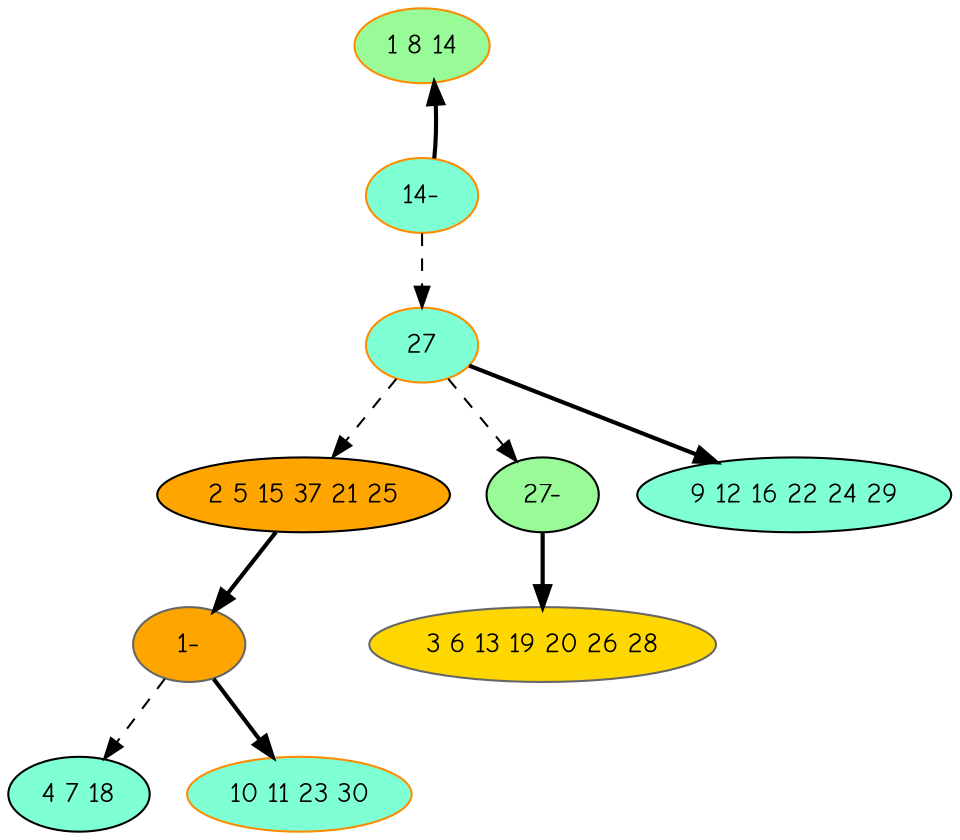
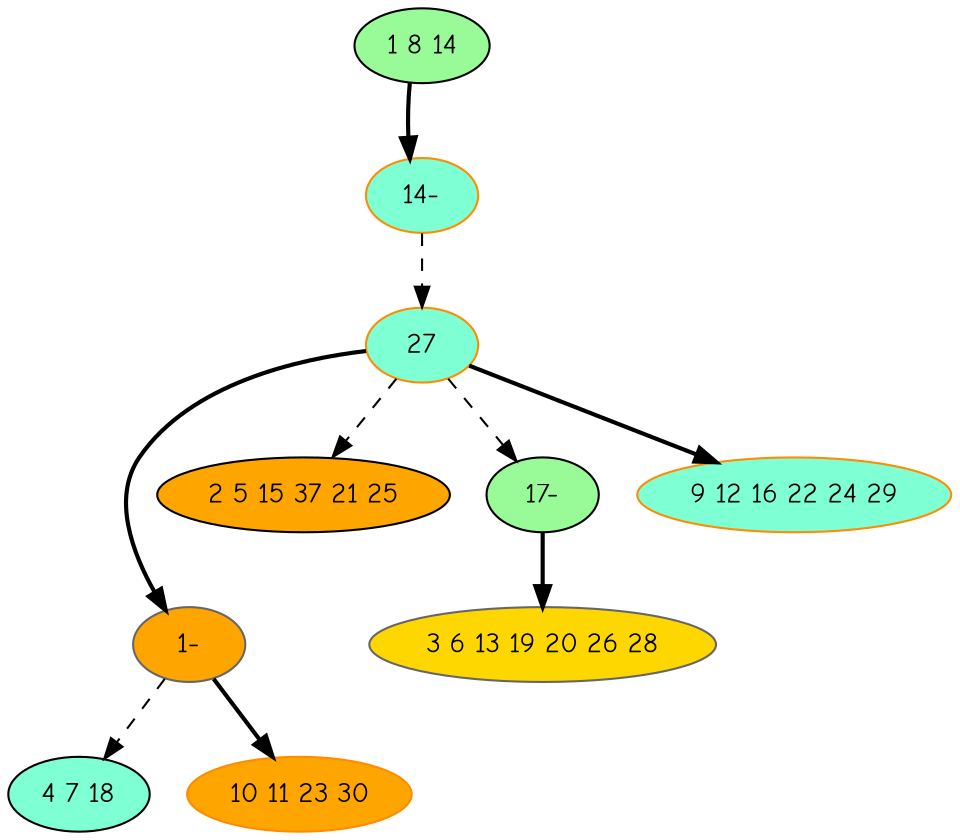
(422, 46) -> (422, 46)
(436, 131) -> (408, 110)
(543, 495) -> (543, 495)
(794, 495) -> (794, 495)
(252, 563) -> (179, 417)
(299, 794) -> (299, 794)
